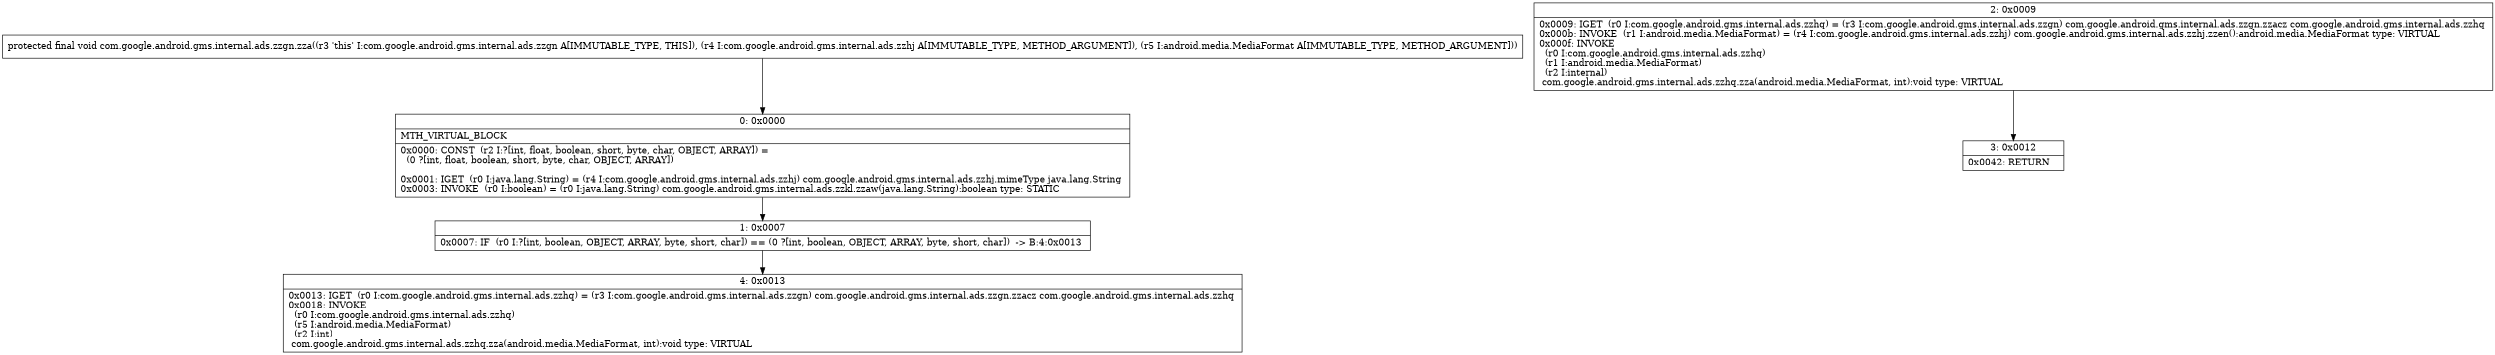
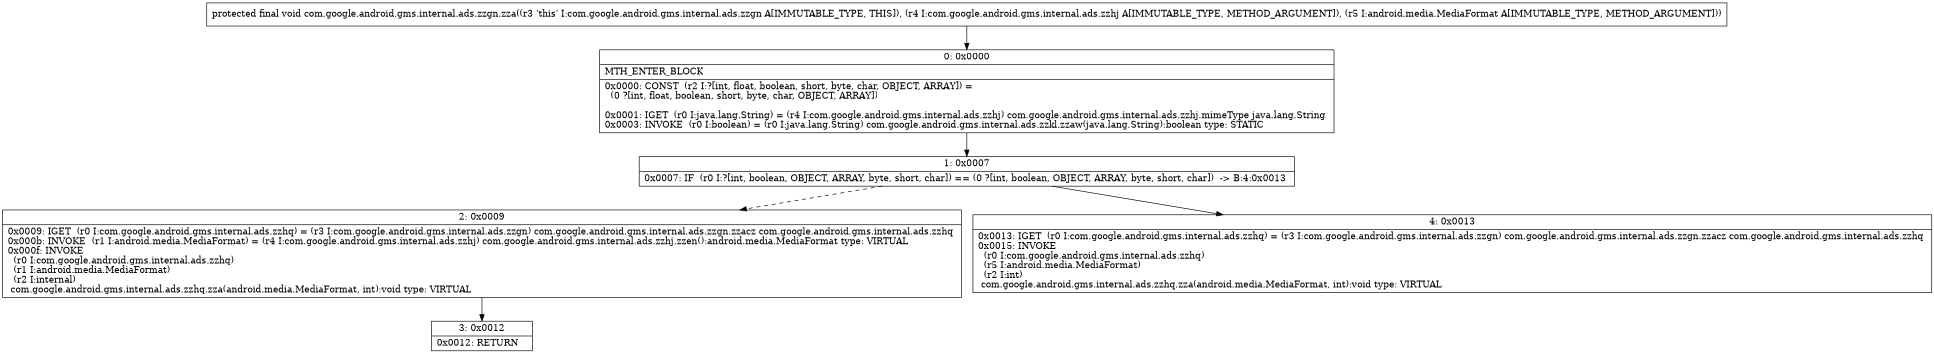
(454, 136) -> (654, 72)
(2013, 163) -> (482, 343)
none -> (814, 198)
(331, 306) -> (1020, 246)
